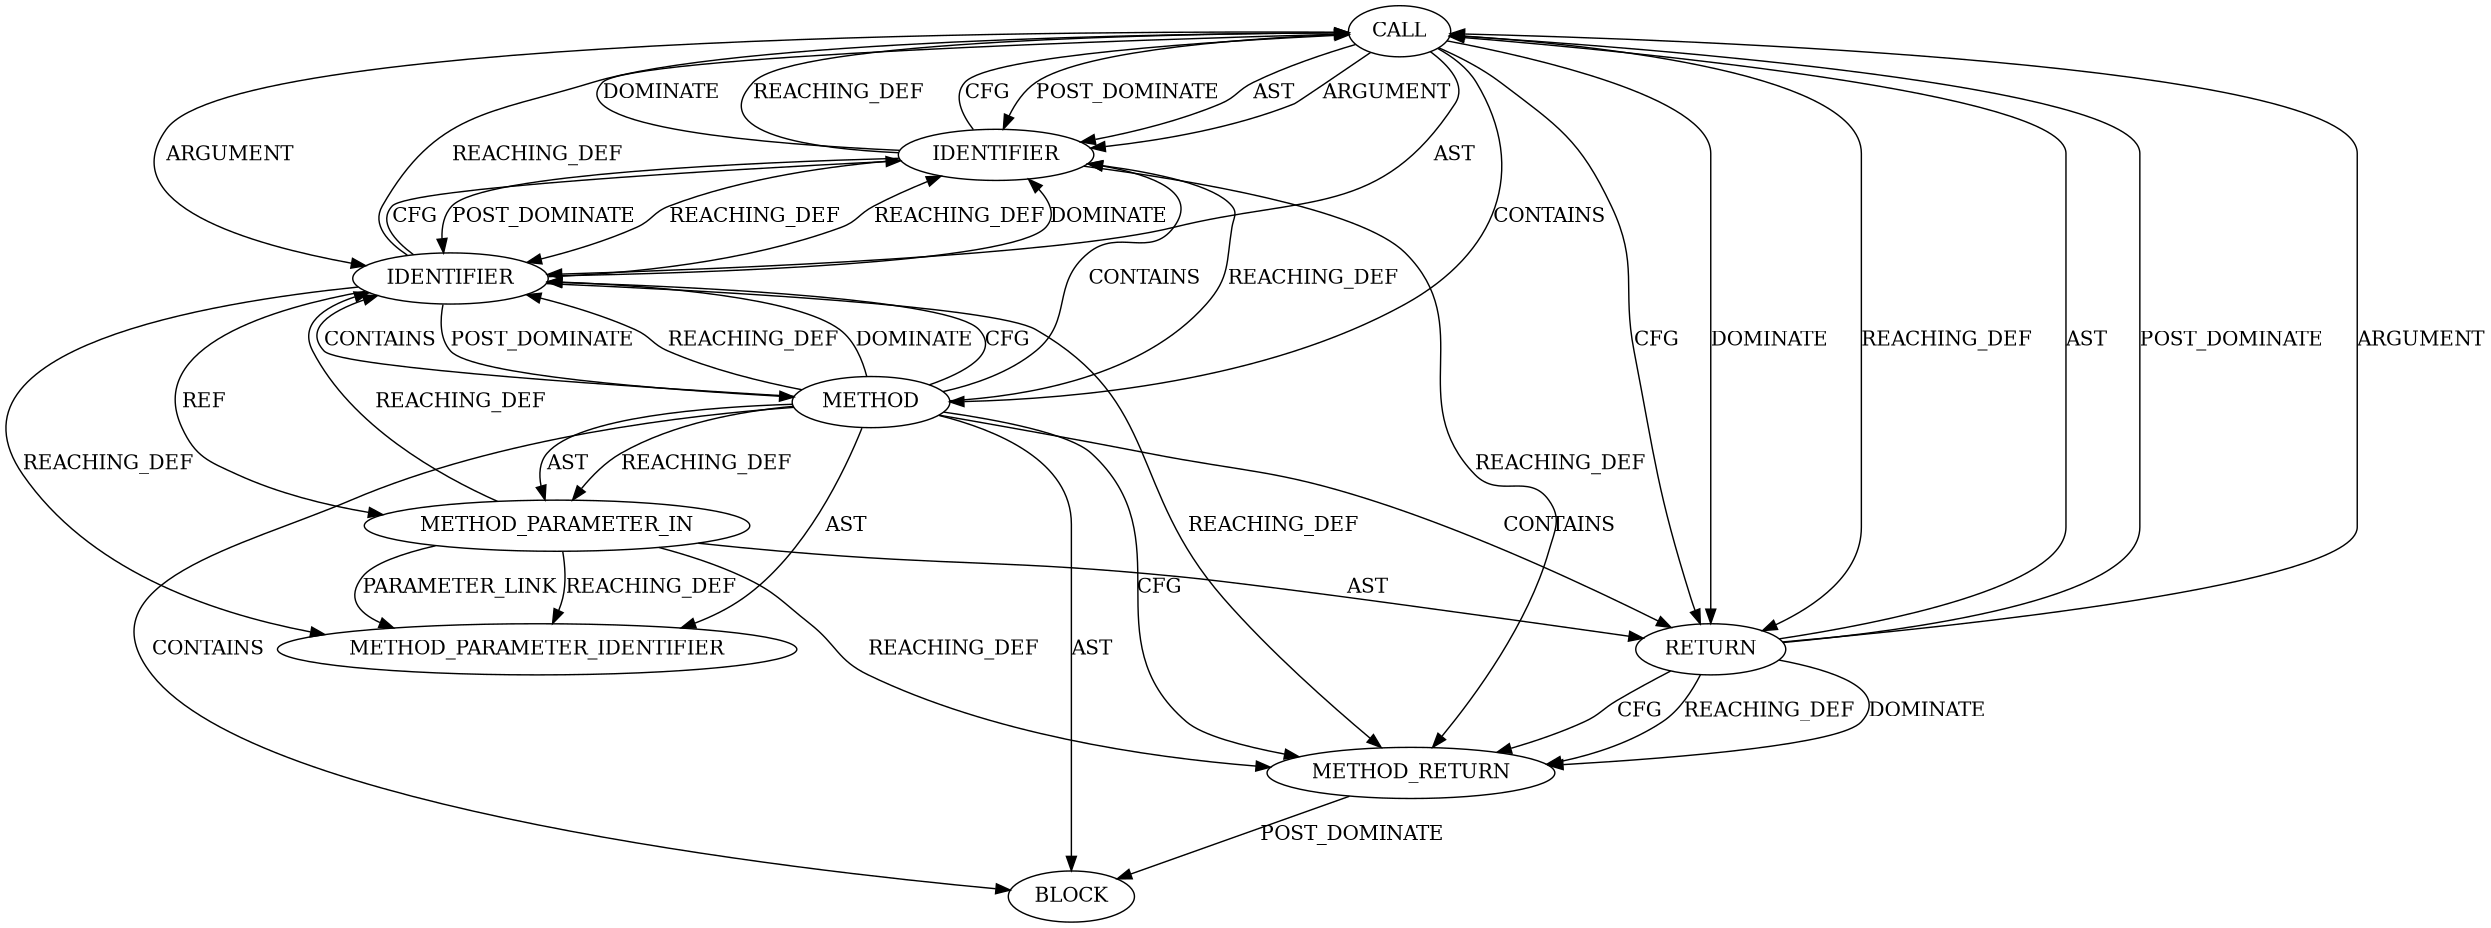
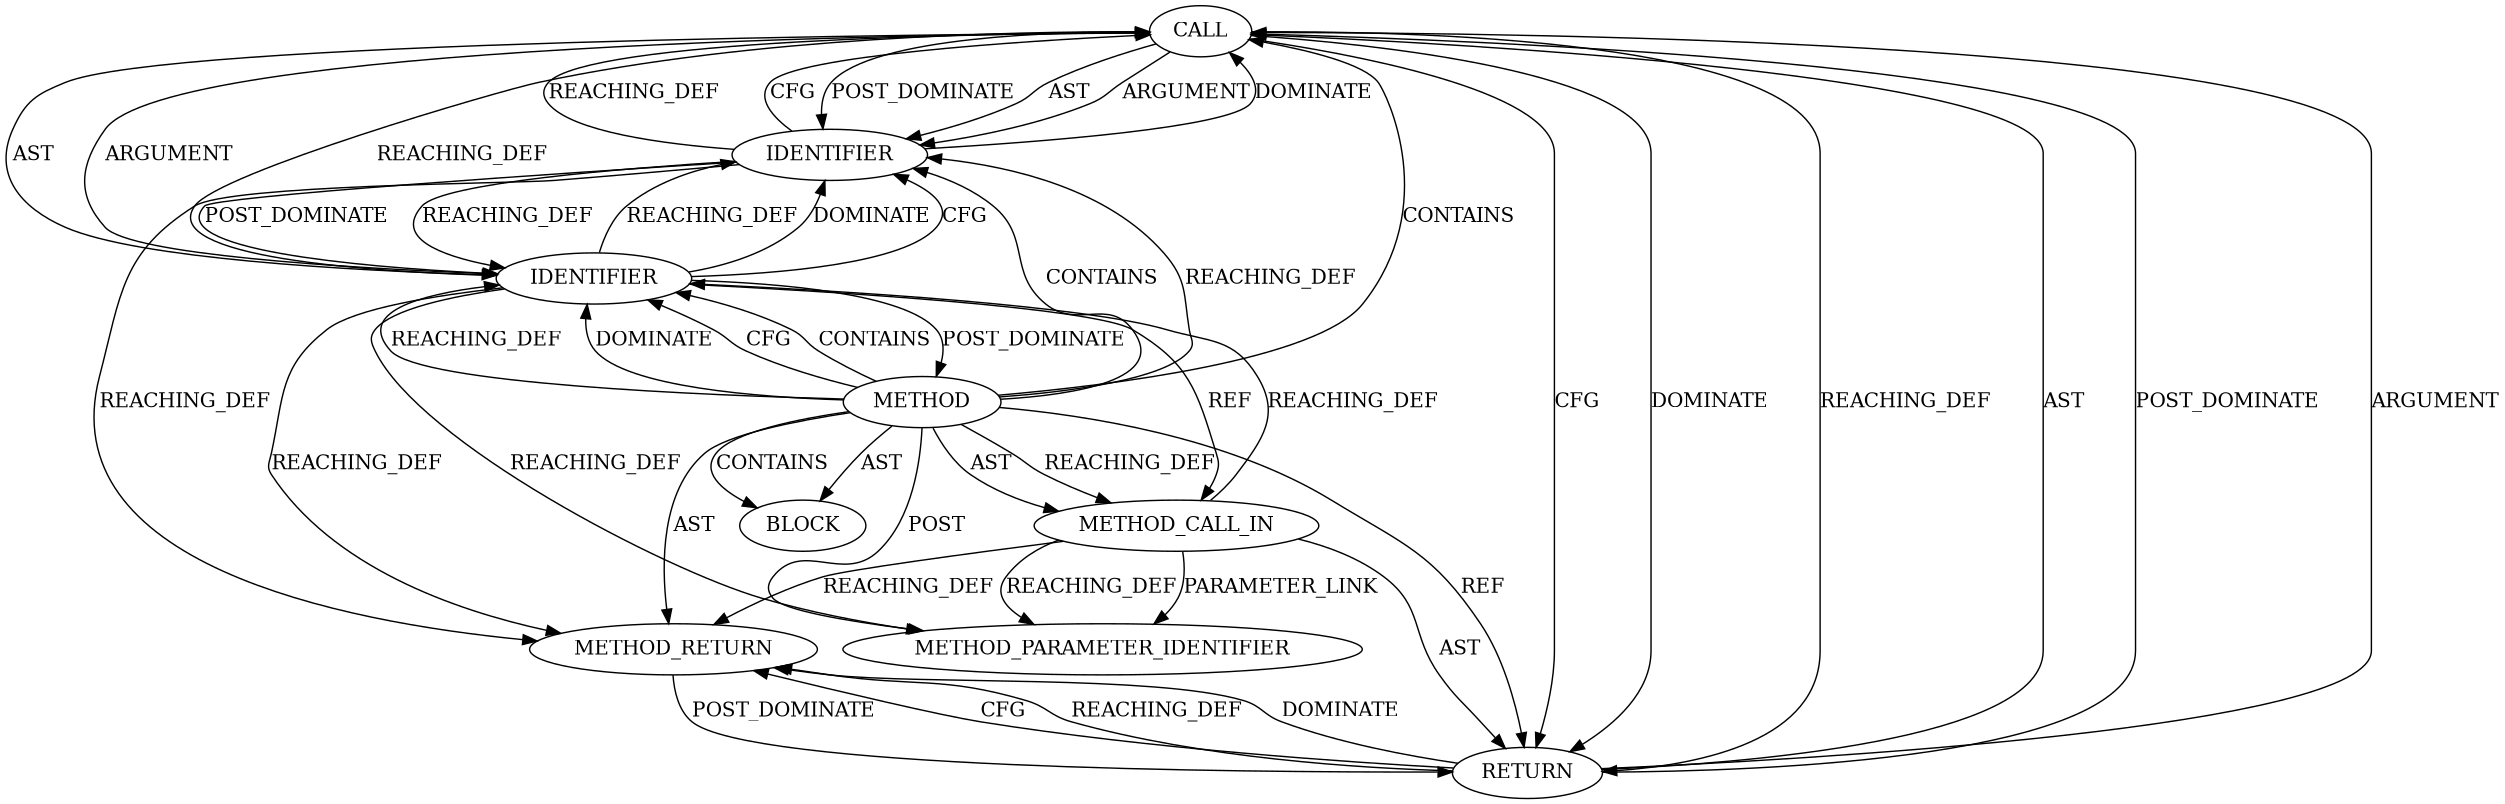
(1343, 333) -> (1354, 311)
(557, 526) -> (1176, 526)
(846, 526) -> (936, 526)
(1560, 526) -> (1483, 588)
(1159, 588) -> (694, 526)
(1240, 835) -> (1037, 765)
